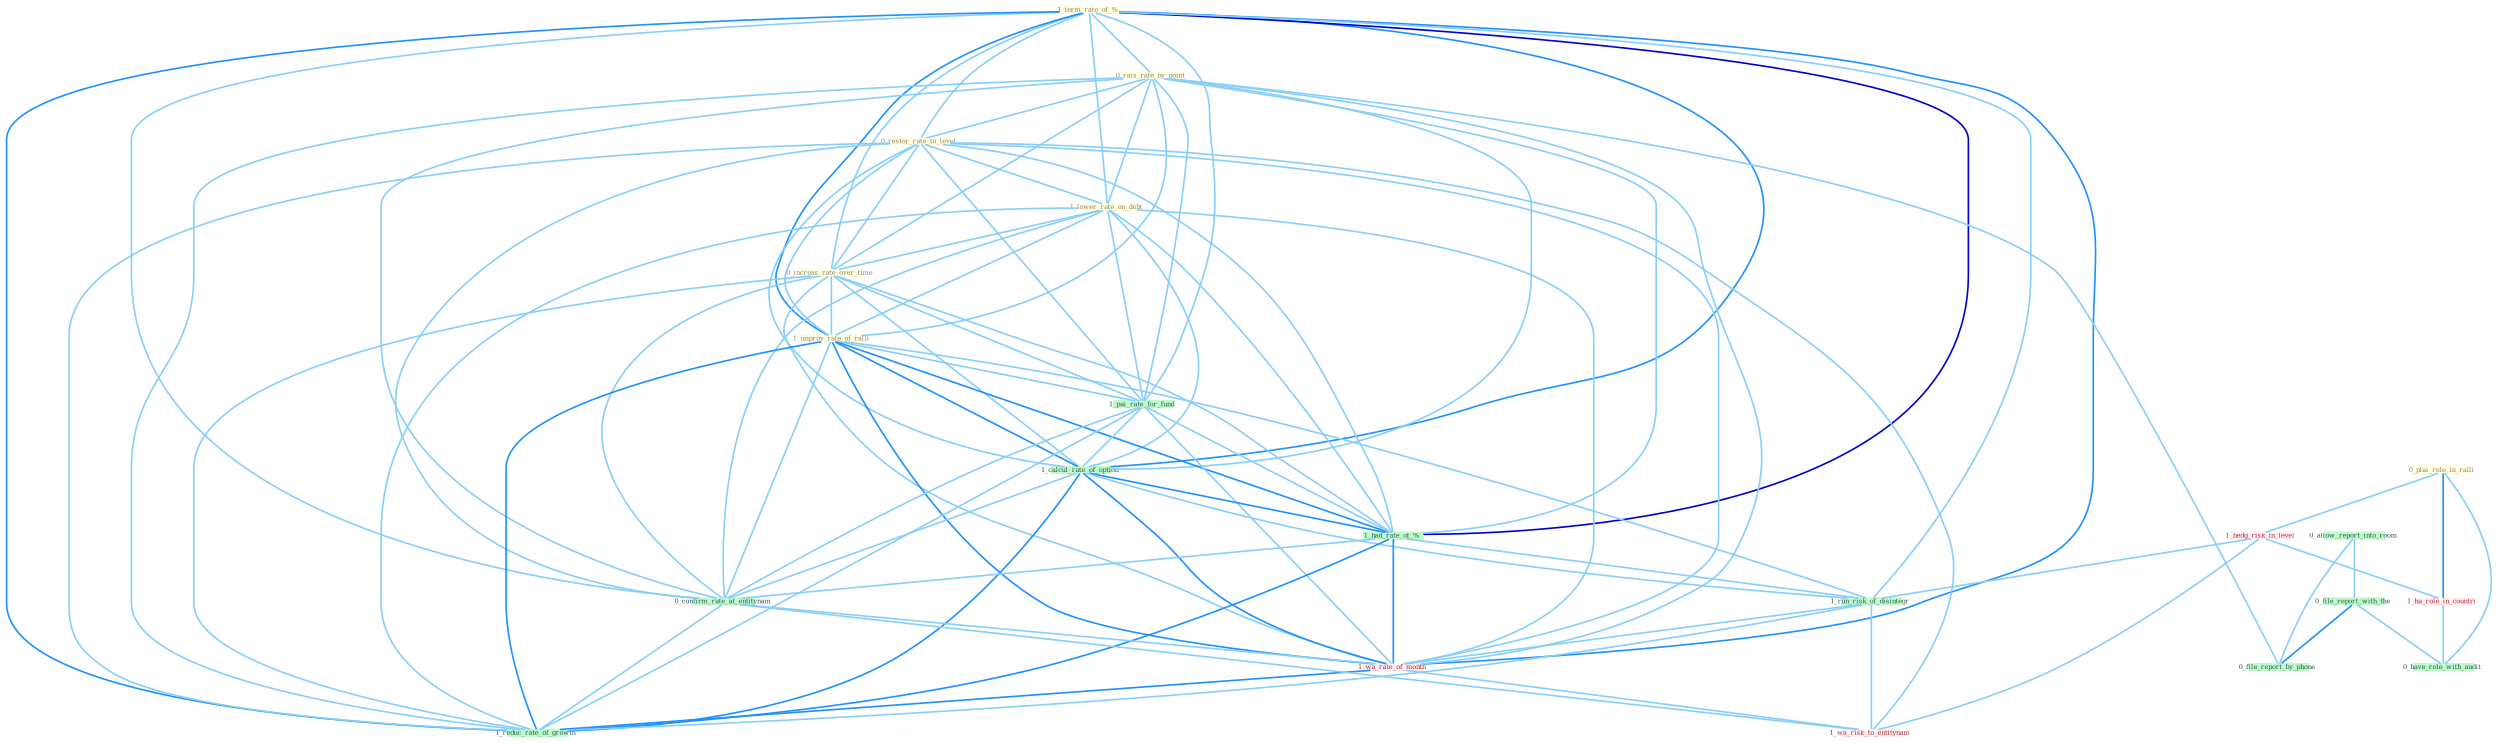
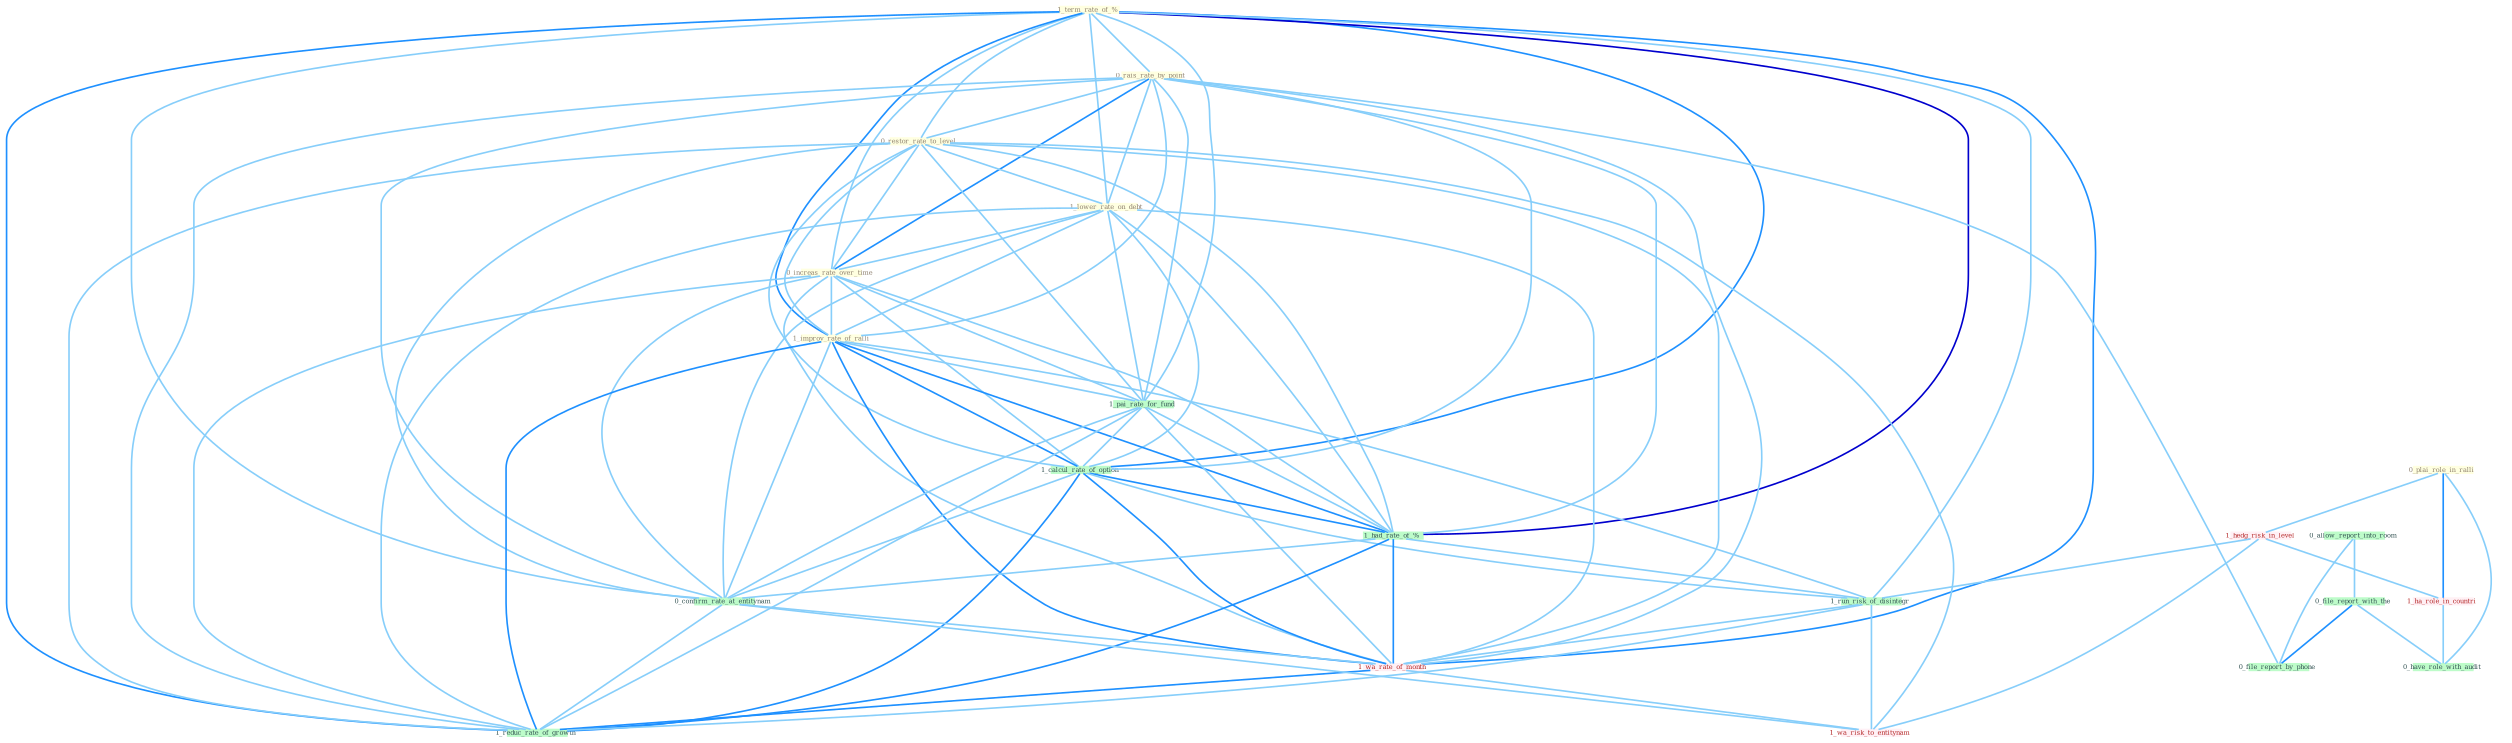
(984, 179) -> (984, 179)
